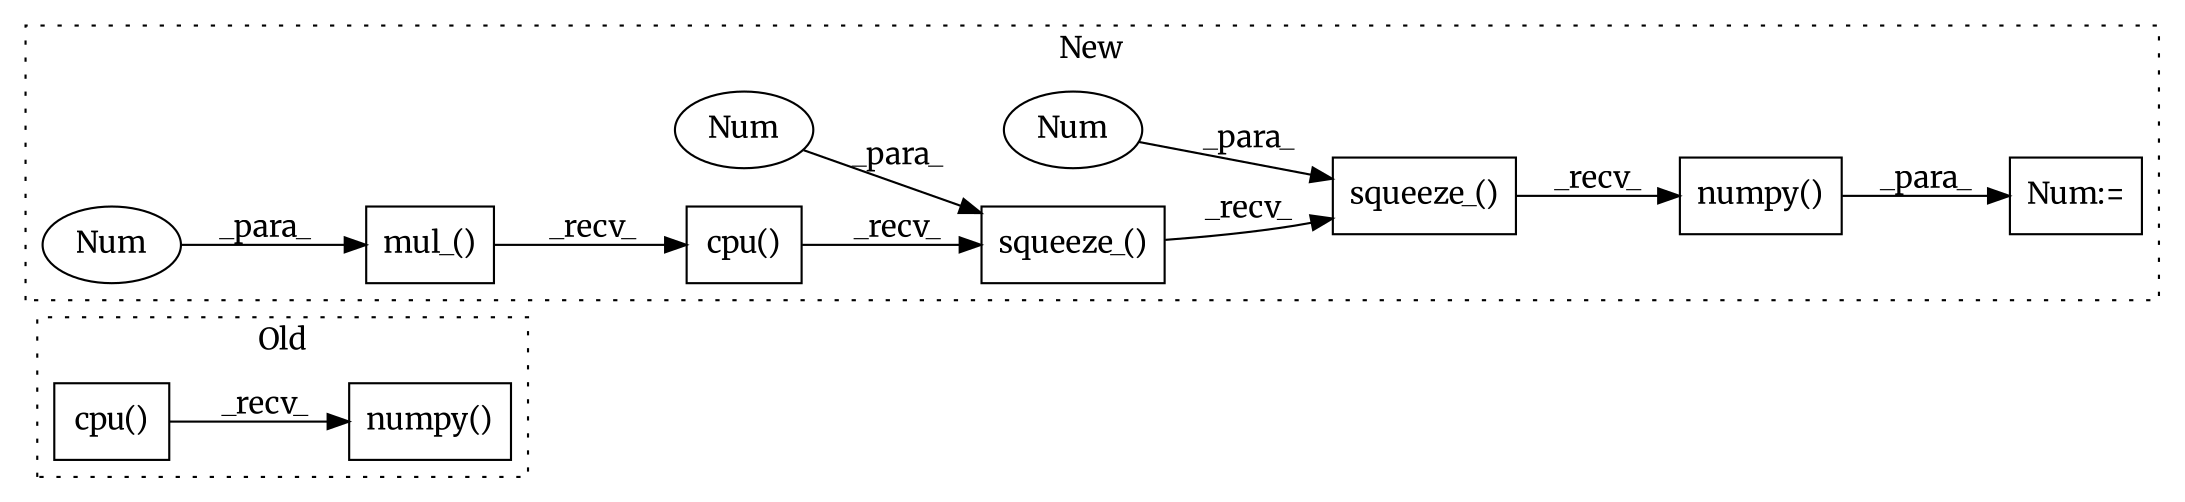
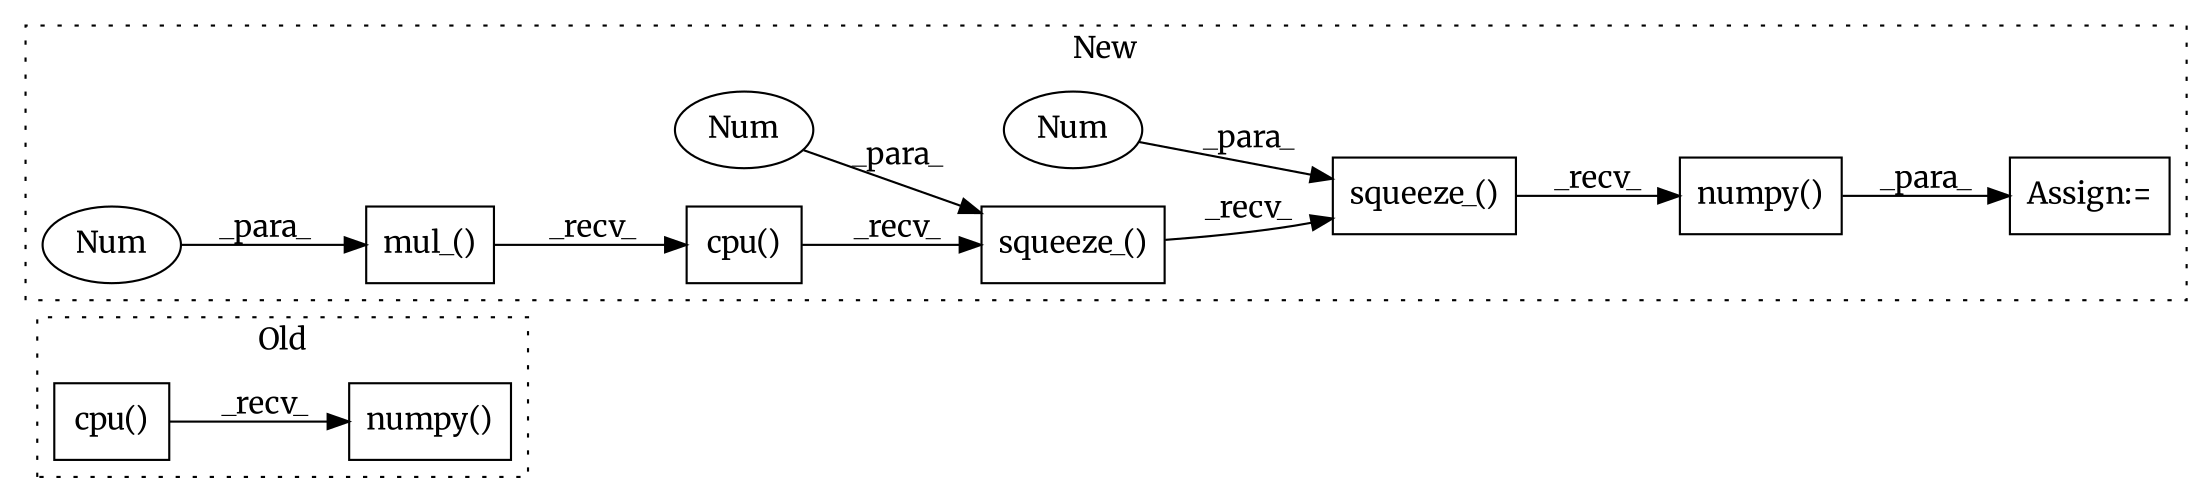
(2076, 196) -> (2090, 196)
